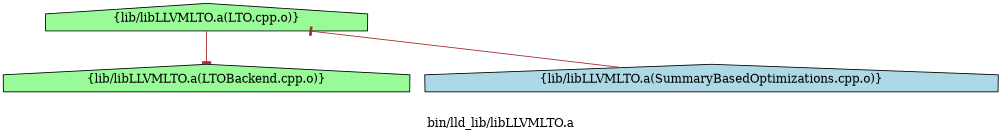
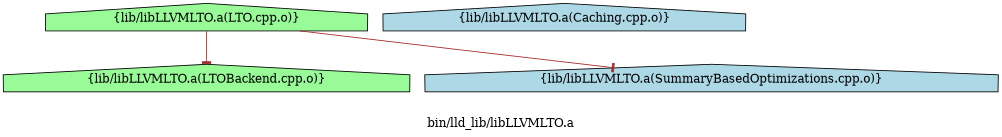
none -> (564, 19)
(467, 49) -> (455, 49)
